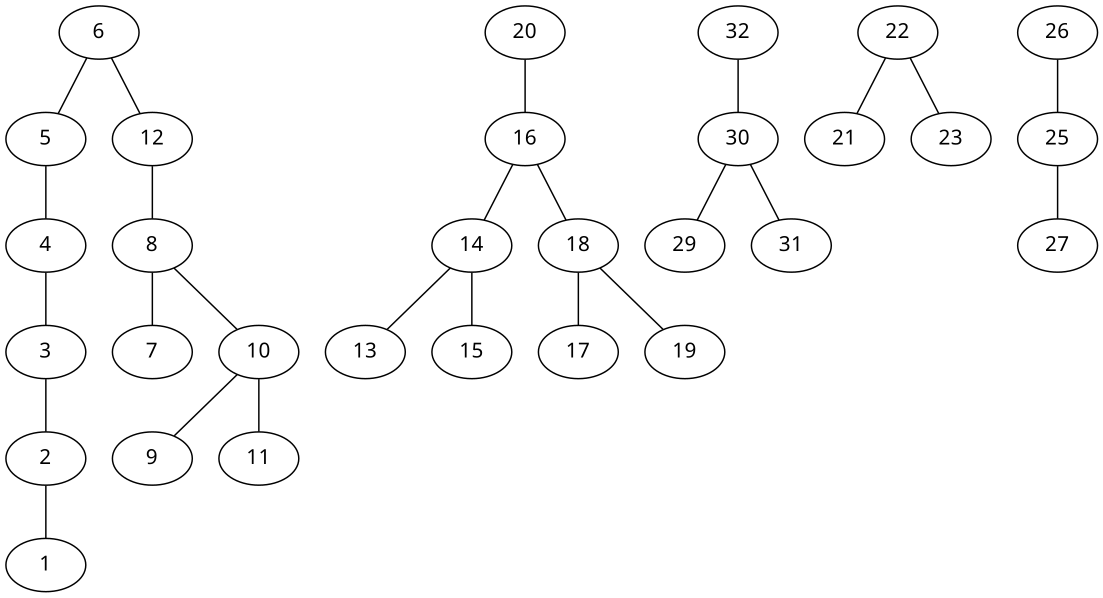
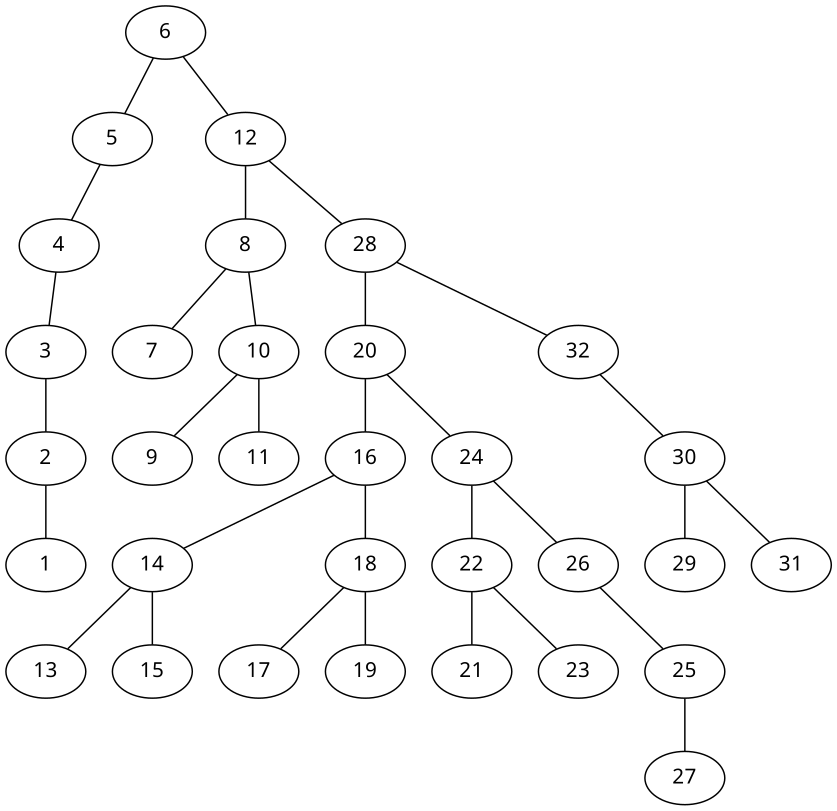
none -> (365, 246)
none -> (472, 459)
